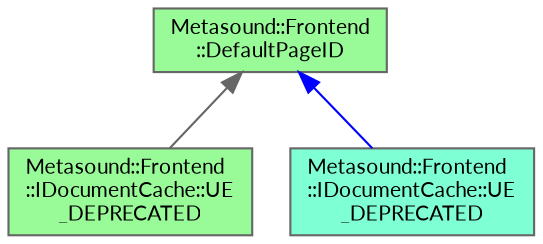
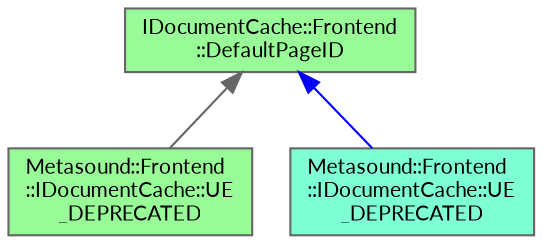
(270, 40) -> (270, 40)
